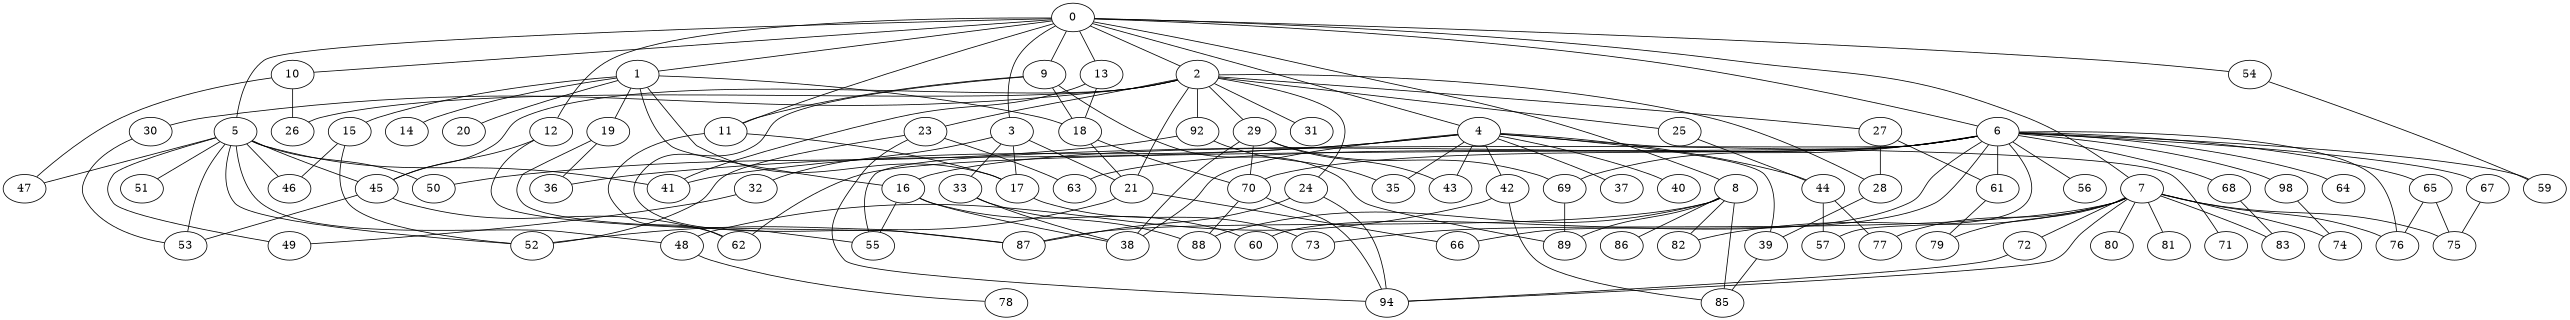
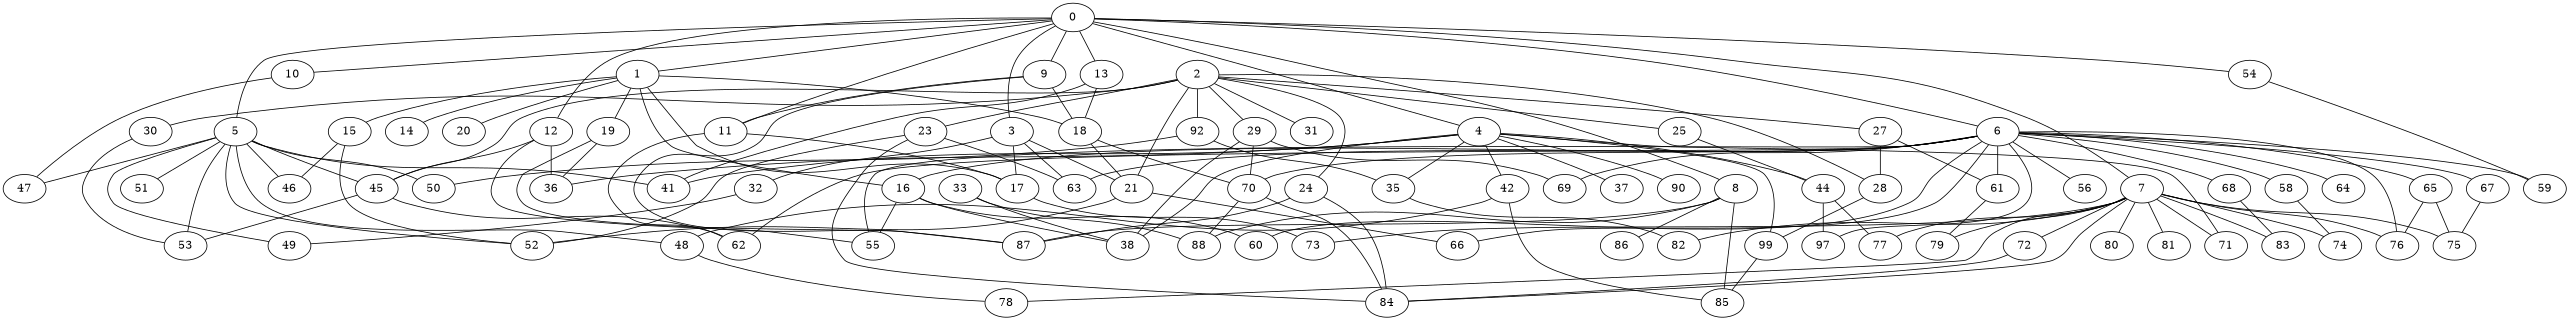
(1135, 46) -> none
(293, 132) -> none
(986, 160) -> (1047, 164)
none -> (551, 165)
(1450, 189) -> none
(1679, 189) -> (1679, 189)
(2286, 189) -> (2286, 189)
(1708, 217) -> (1536, 217)
none -> (2184, 217)
(1565, 246) -> none
(1766, 246) -> (1766, 246)
(1823, 246) -> (1823, 246)
none -> (1613, 278)
(1387, 303) -> (1387, 303)
